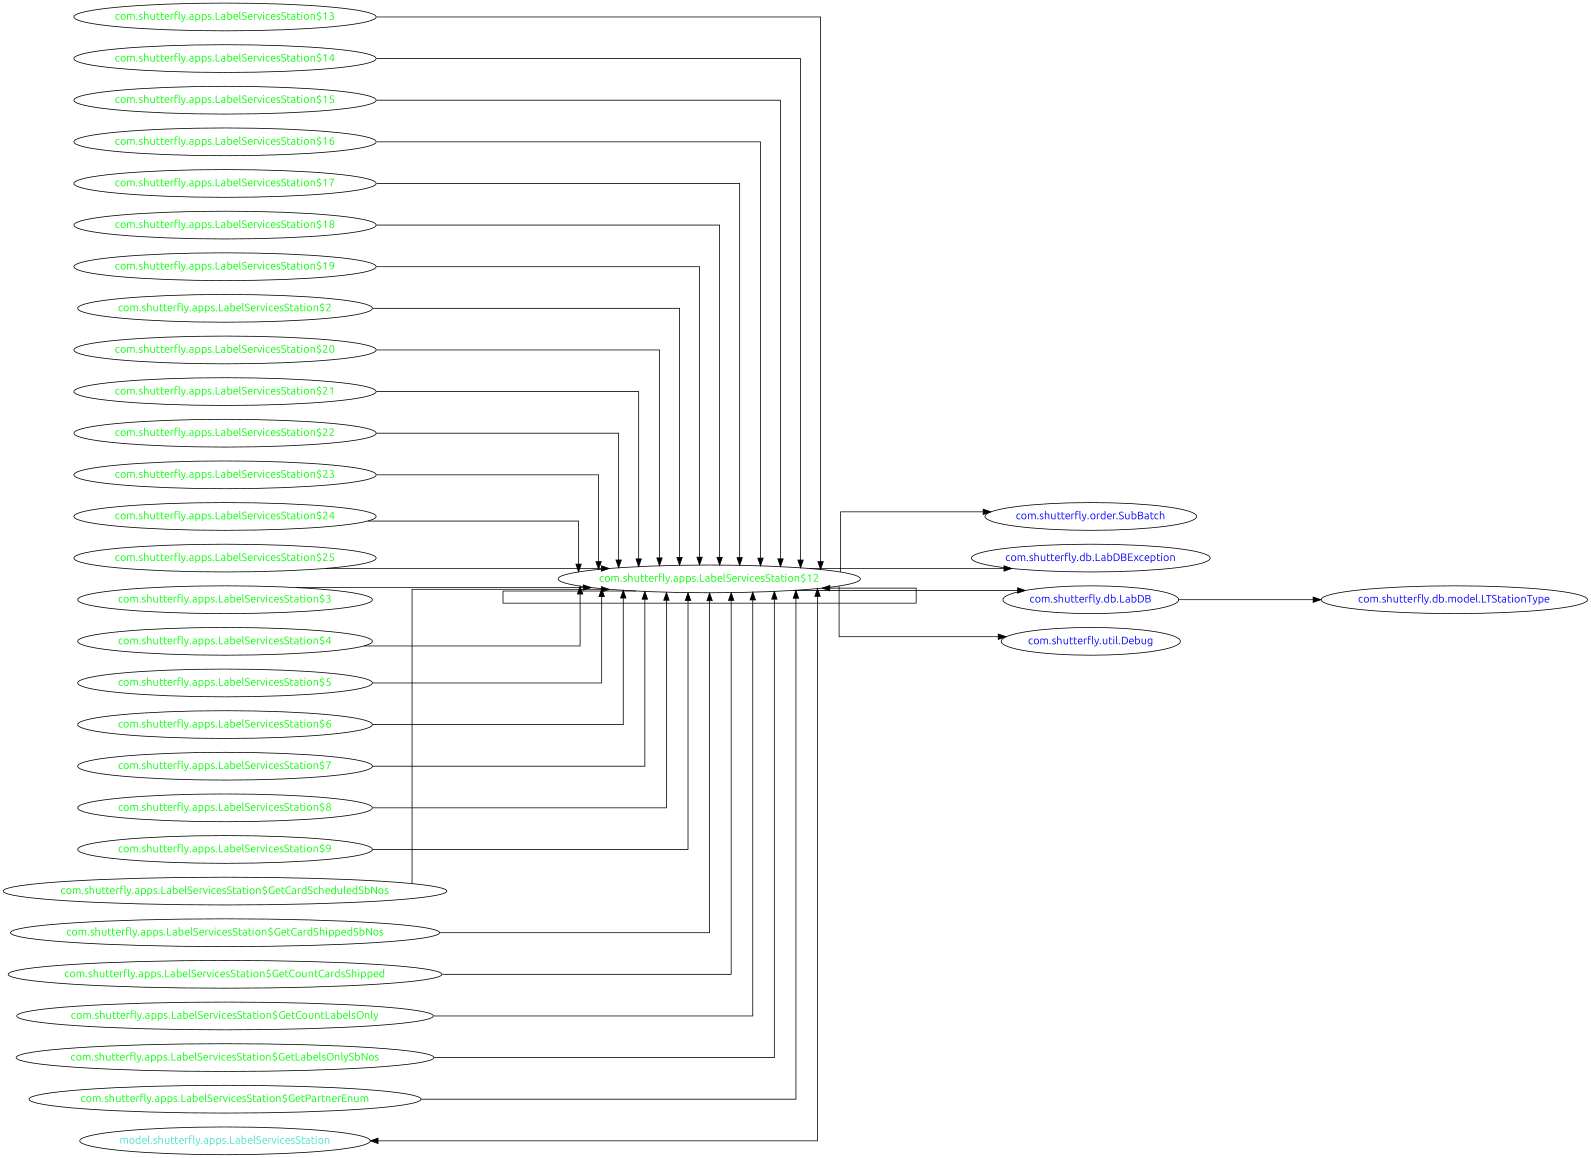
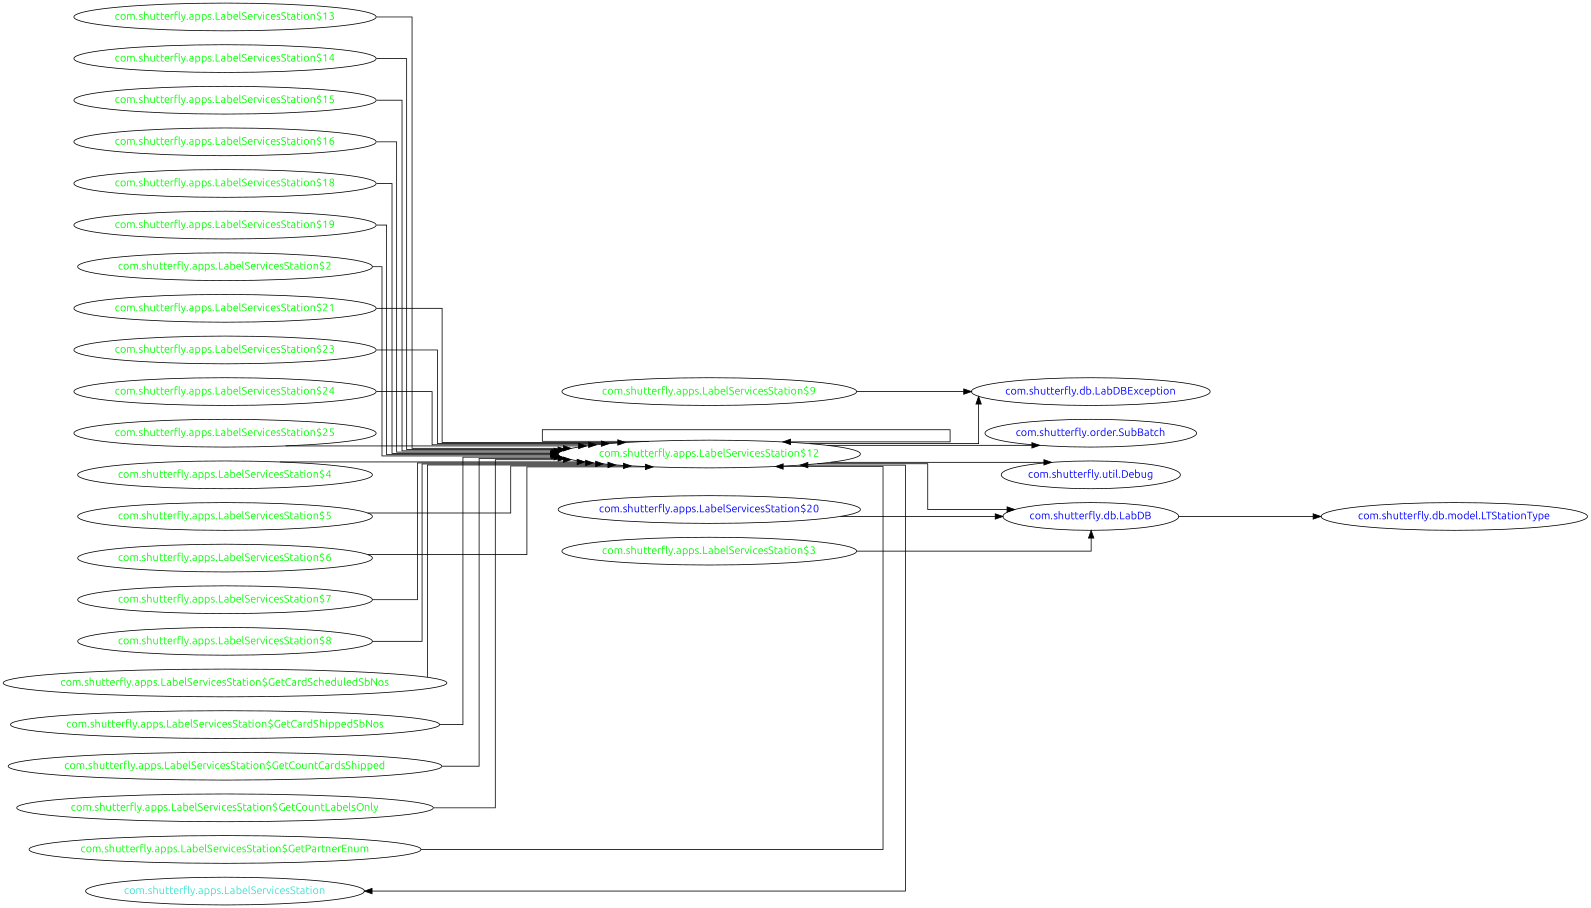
(225, 183) -> none
(225, 350) -> (709, 510)
(622, 350) -> (918, 516)
(225, 433) -> none
(404, 588) -> (980, 551)
(655, 849) -> (910, 392)
(225, 1058) -> none
(225, 1141) -> (225, 891)
